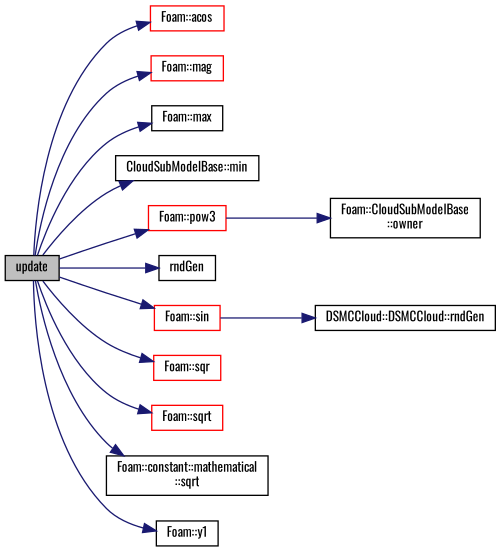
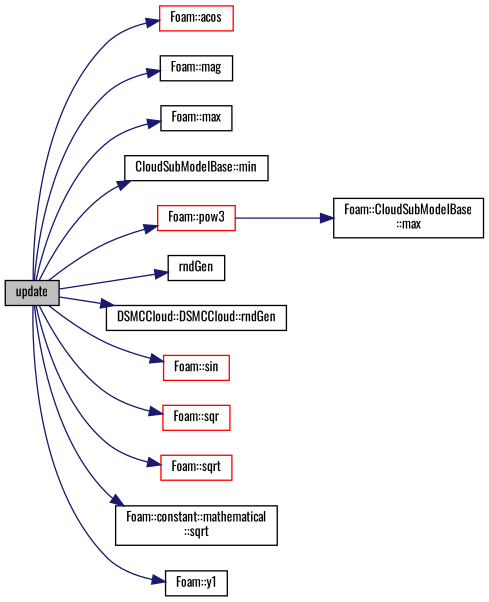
(187, 68) -> (196, 68)
(405, 218) -> (409, 218)
(261, 318) -> (80, 300)
